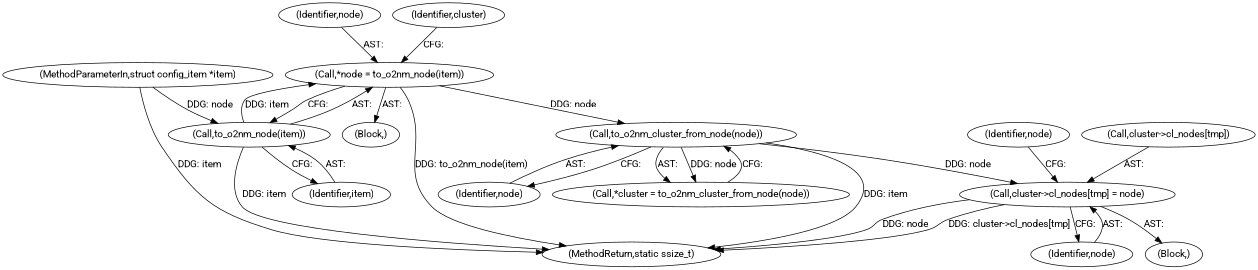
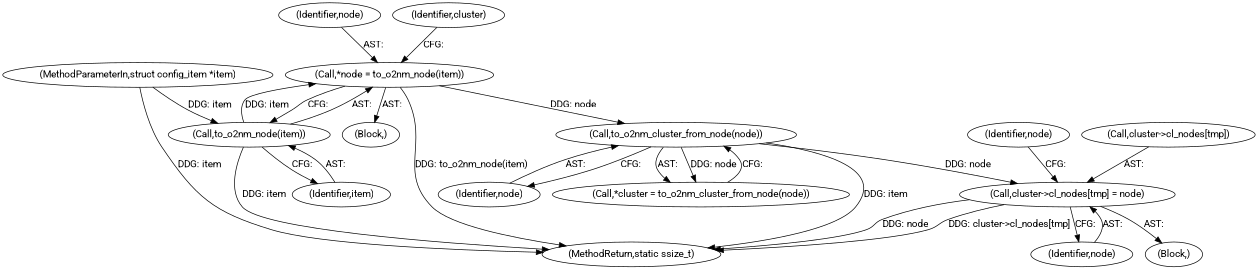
(210, 105) -> (210, 105)
